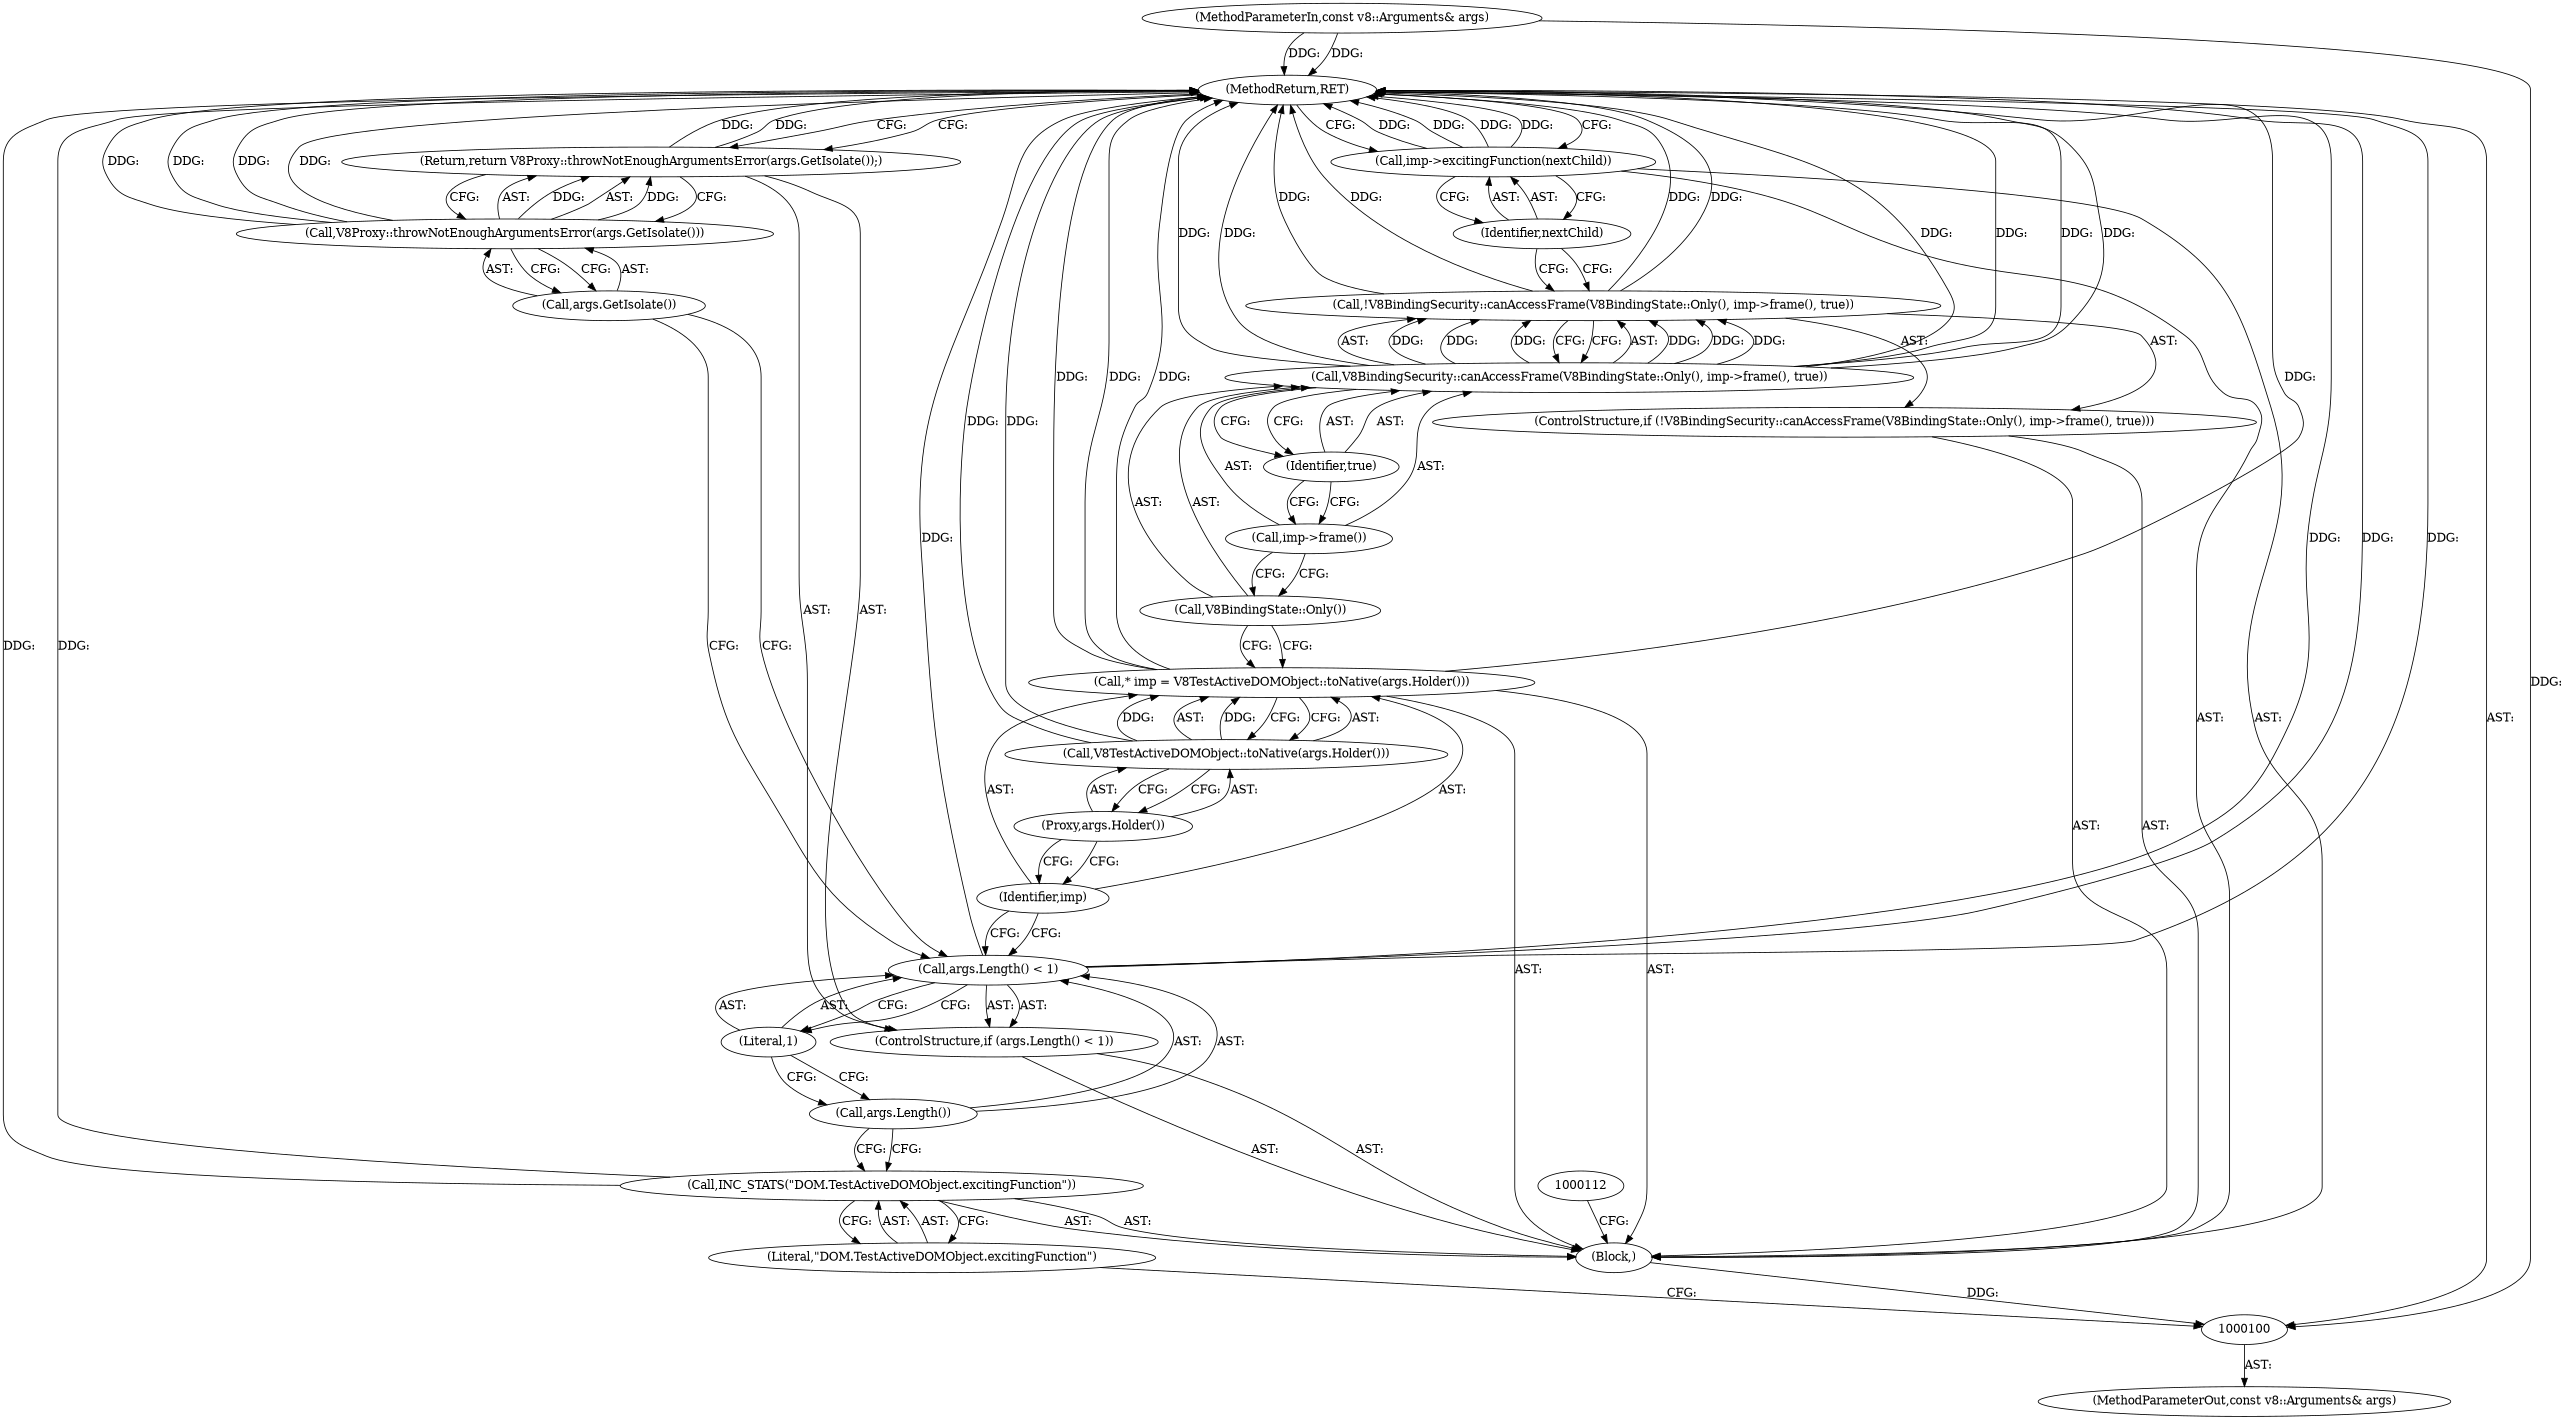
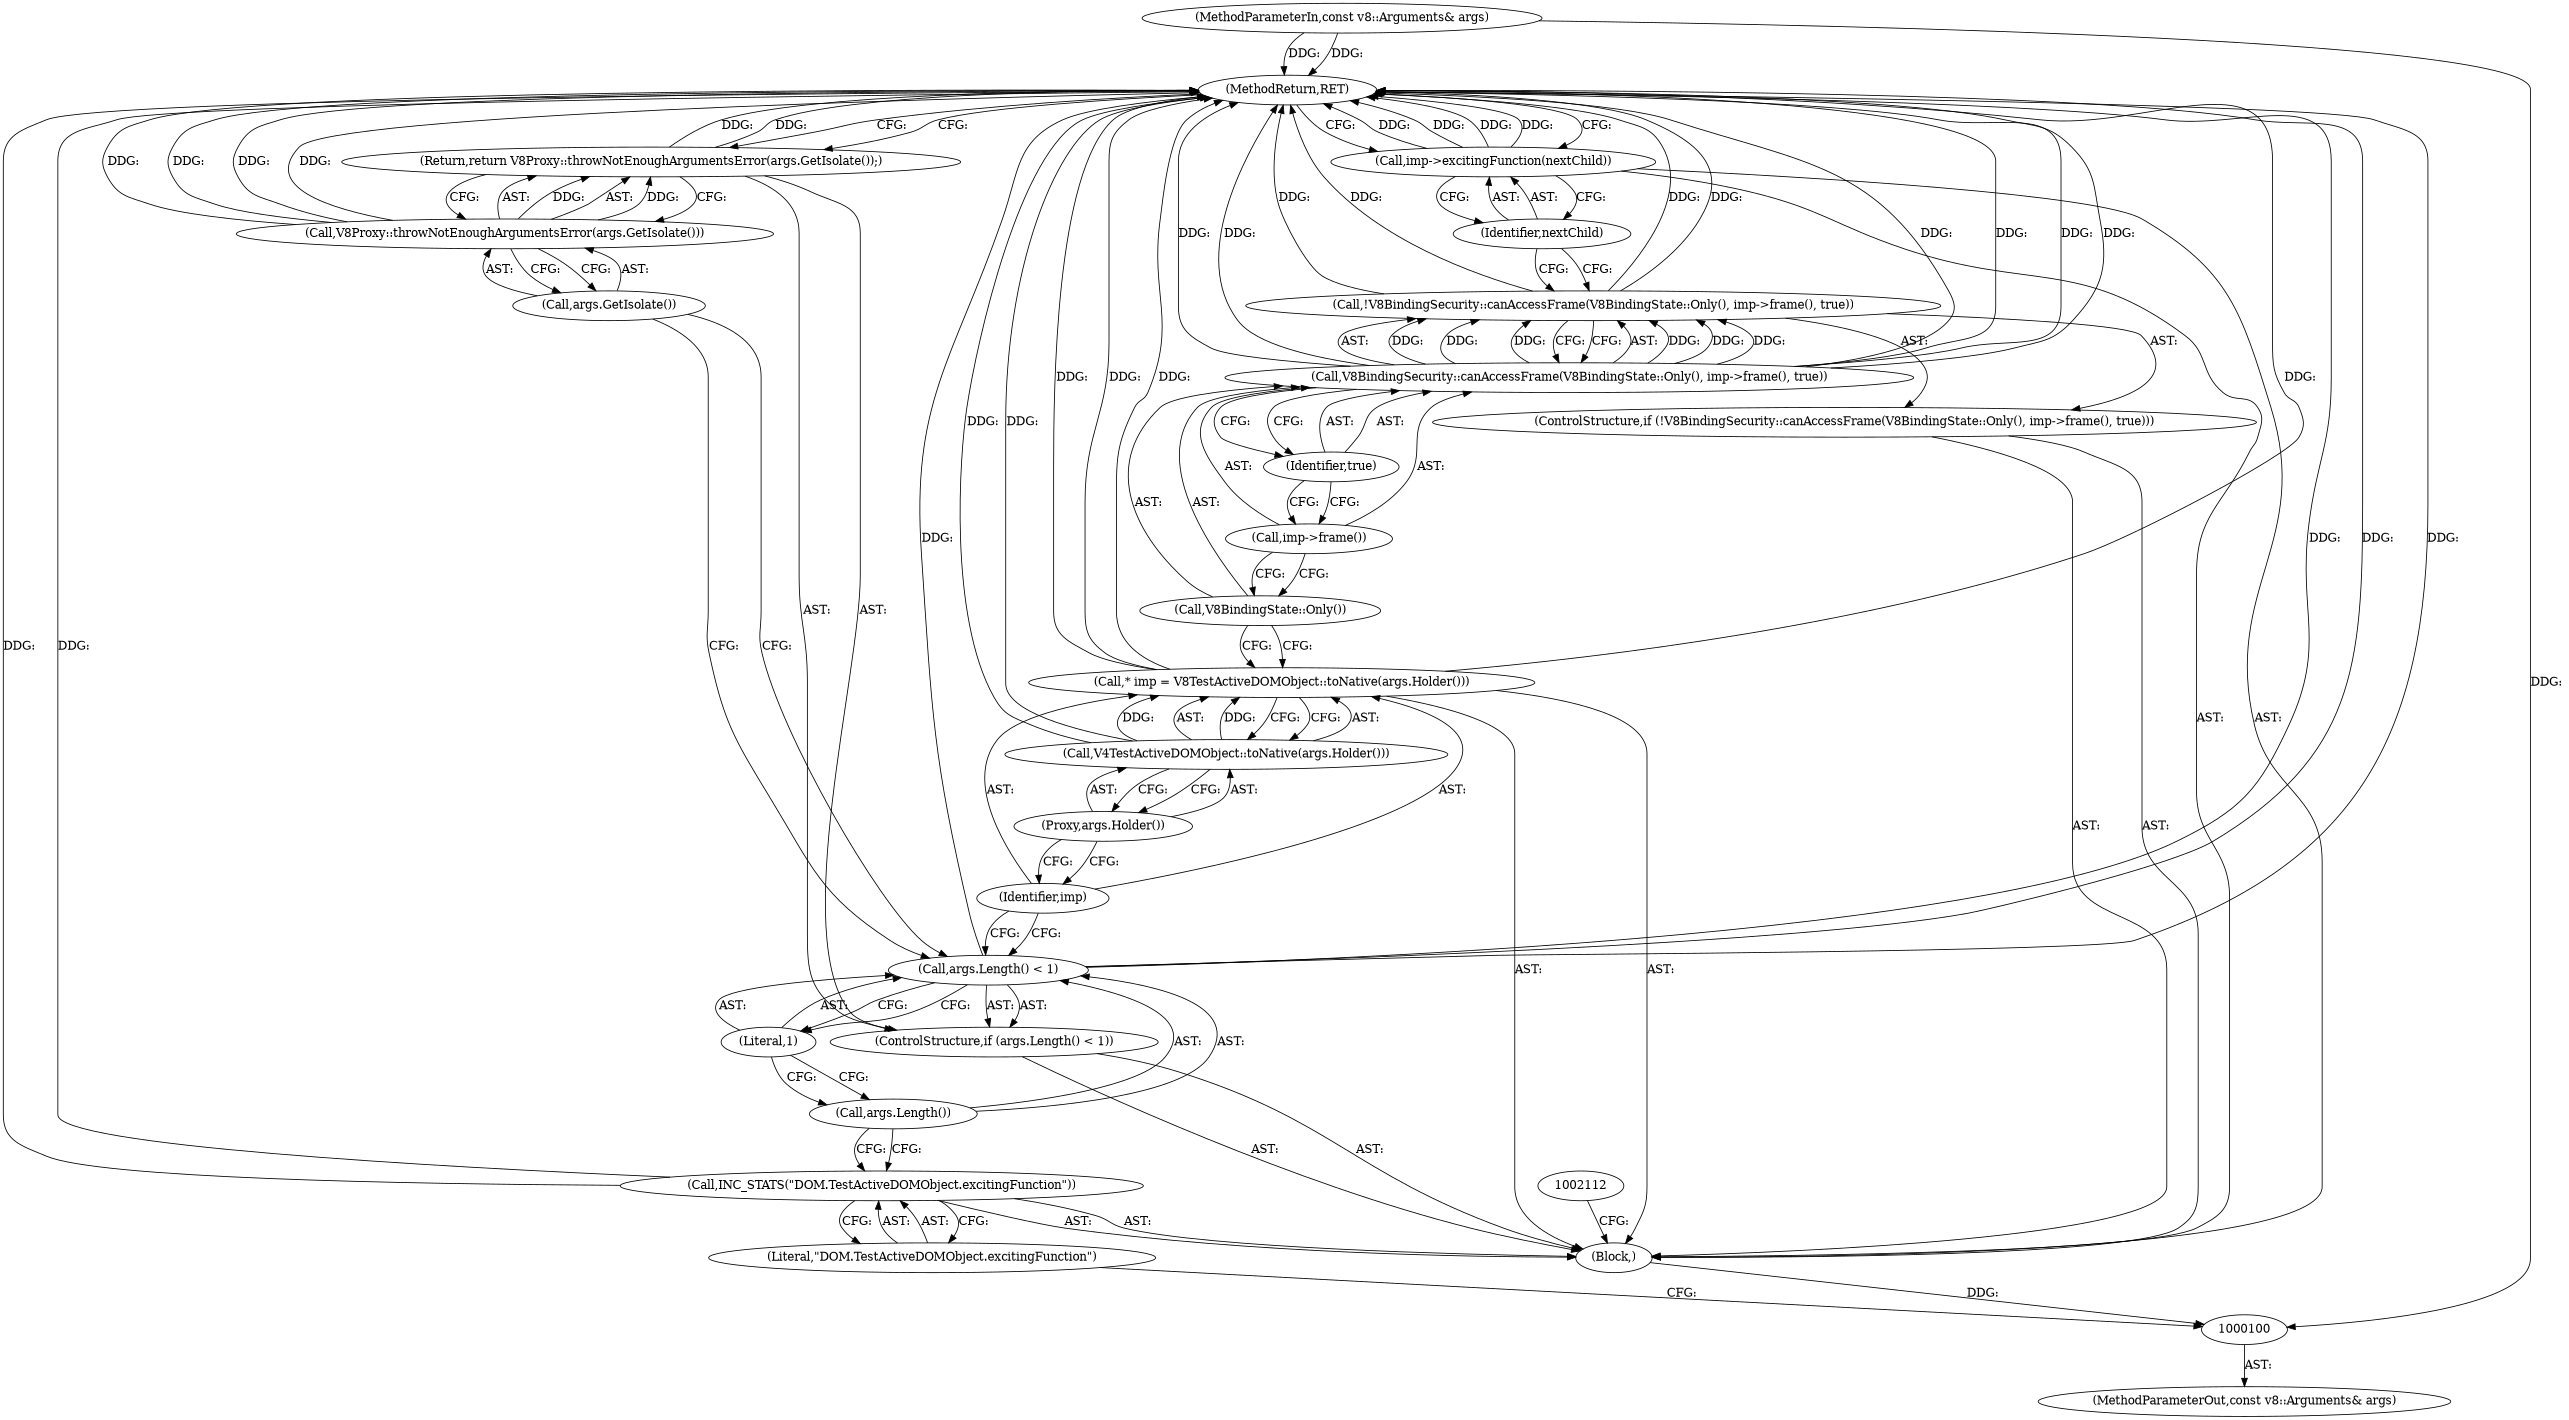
(2487, 250) -> none
(1226, 754) -> (1226, 754)
(1581, 1186) -> (1581, 1186)
